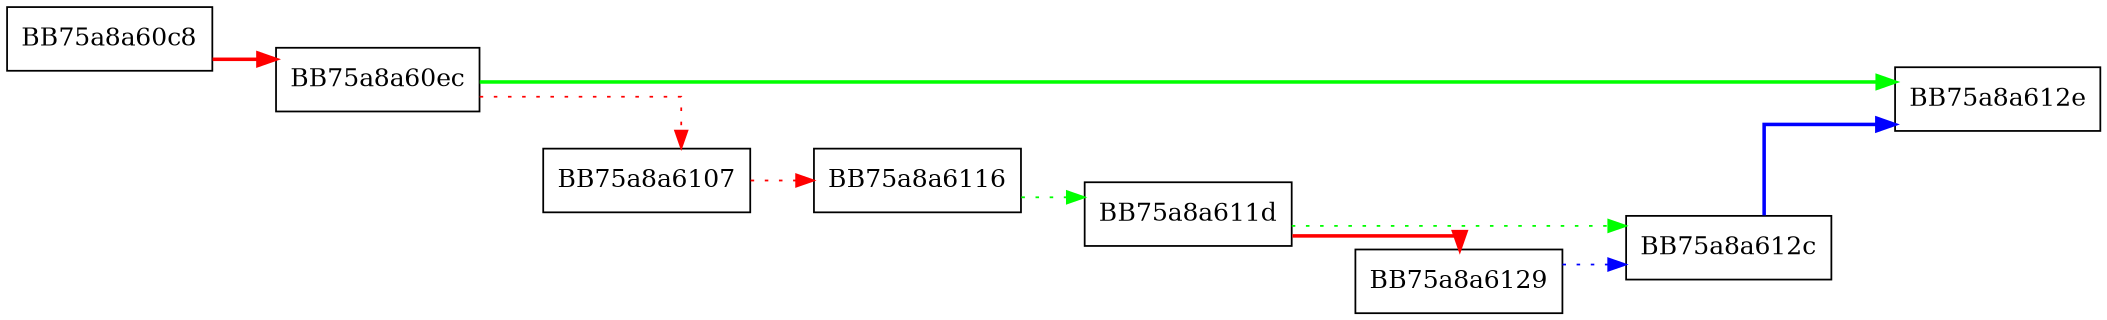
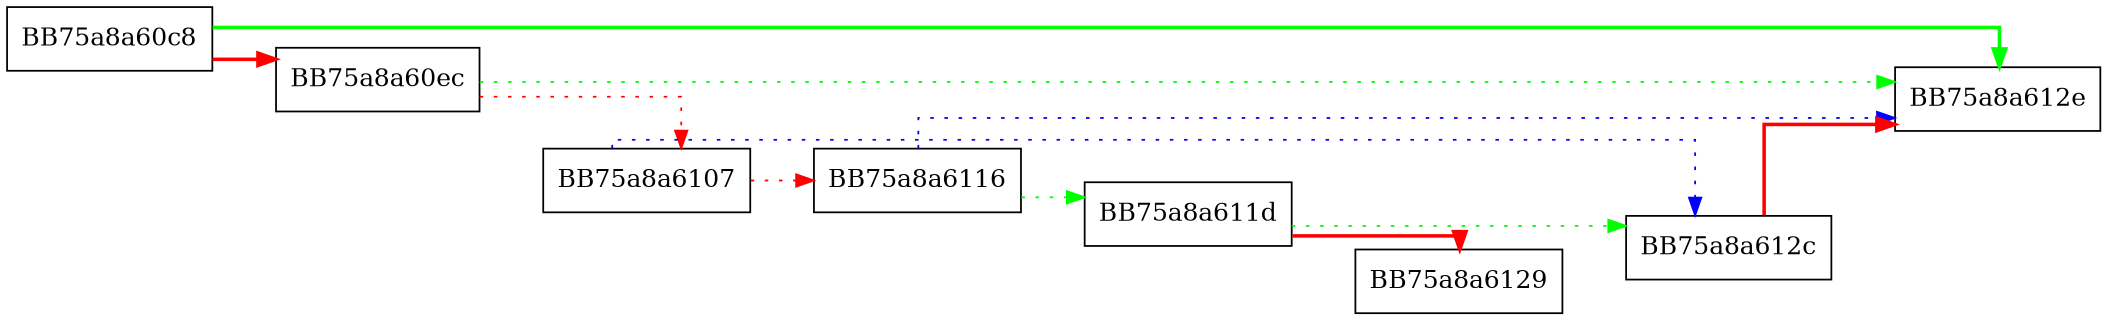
none -> (1117, 27)
(1178, 82) -> (1178, 82)
none -> (1382, 118)
(1775, 124) -> (1764, 129)
(1585, 265) -> (1178, 140)
